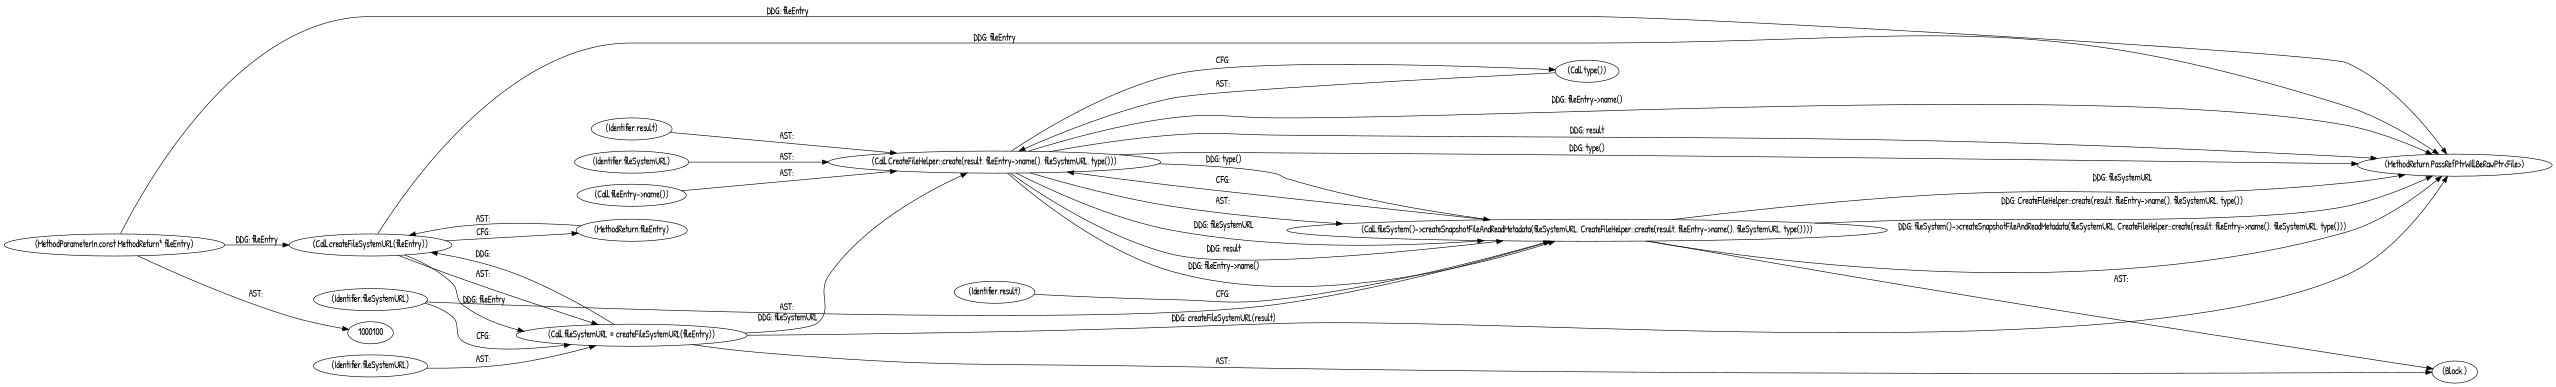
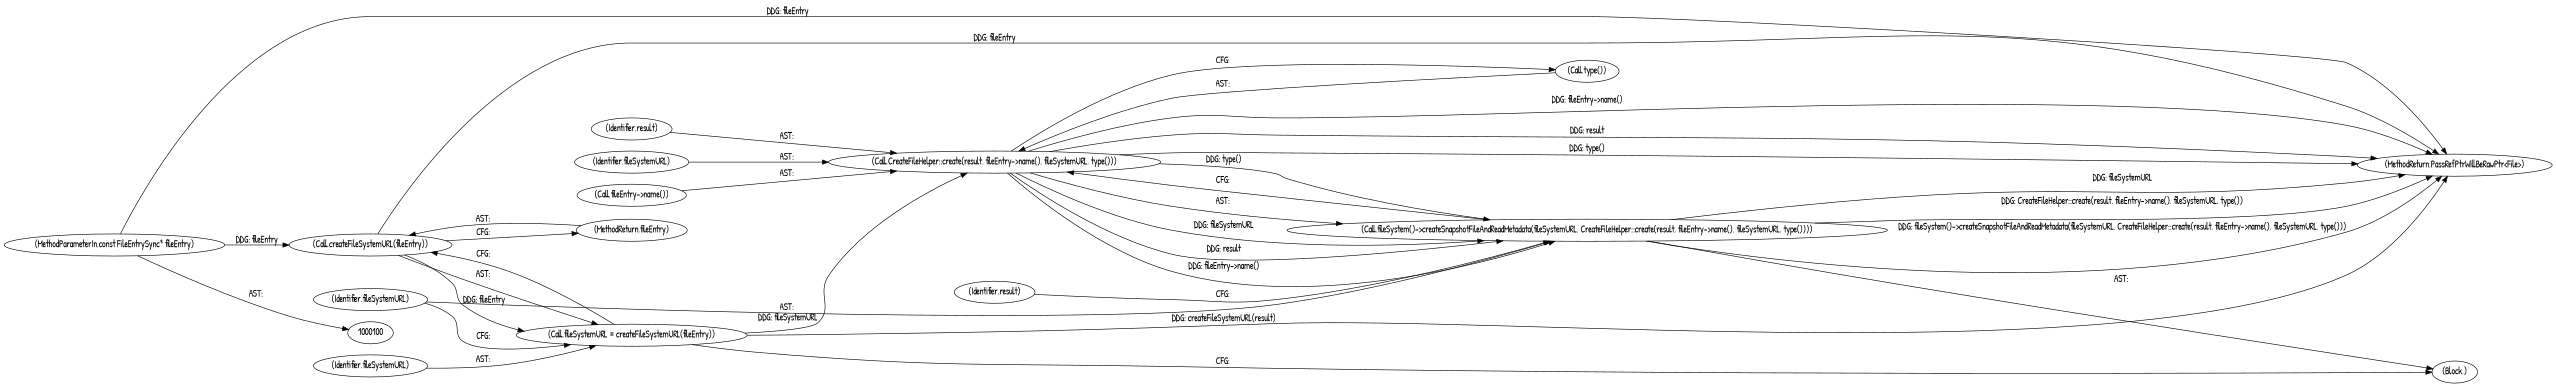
(114, 245) -> (114, 245)
(484, 254) -> (484, 254)
(1224, 362) -> (1224, 362)
